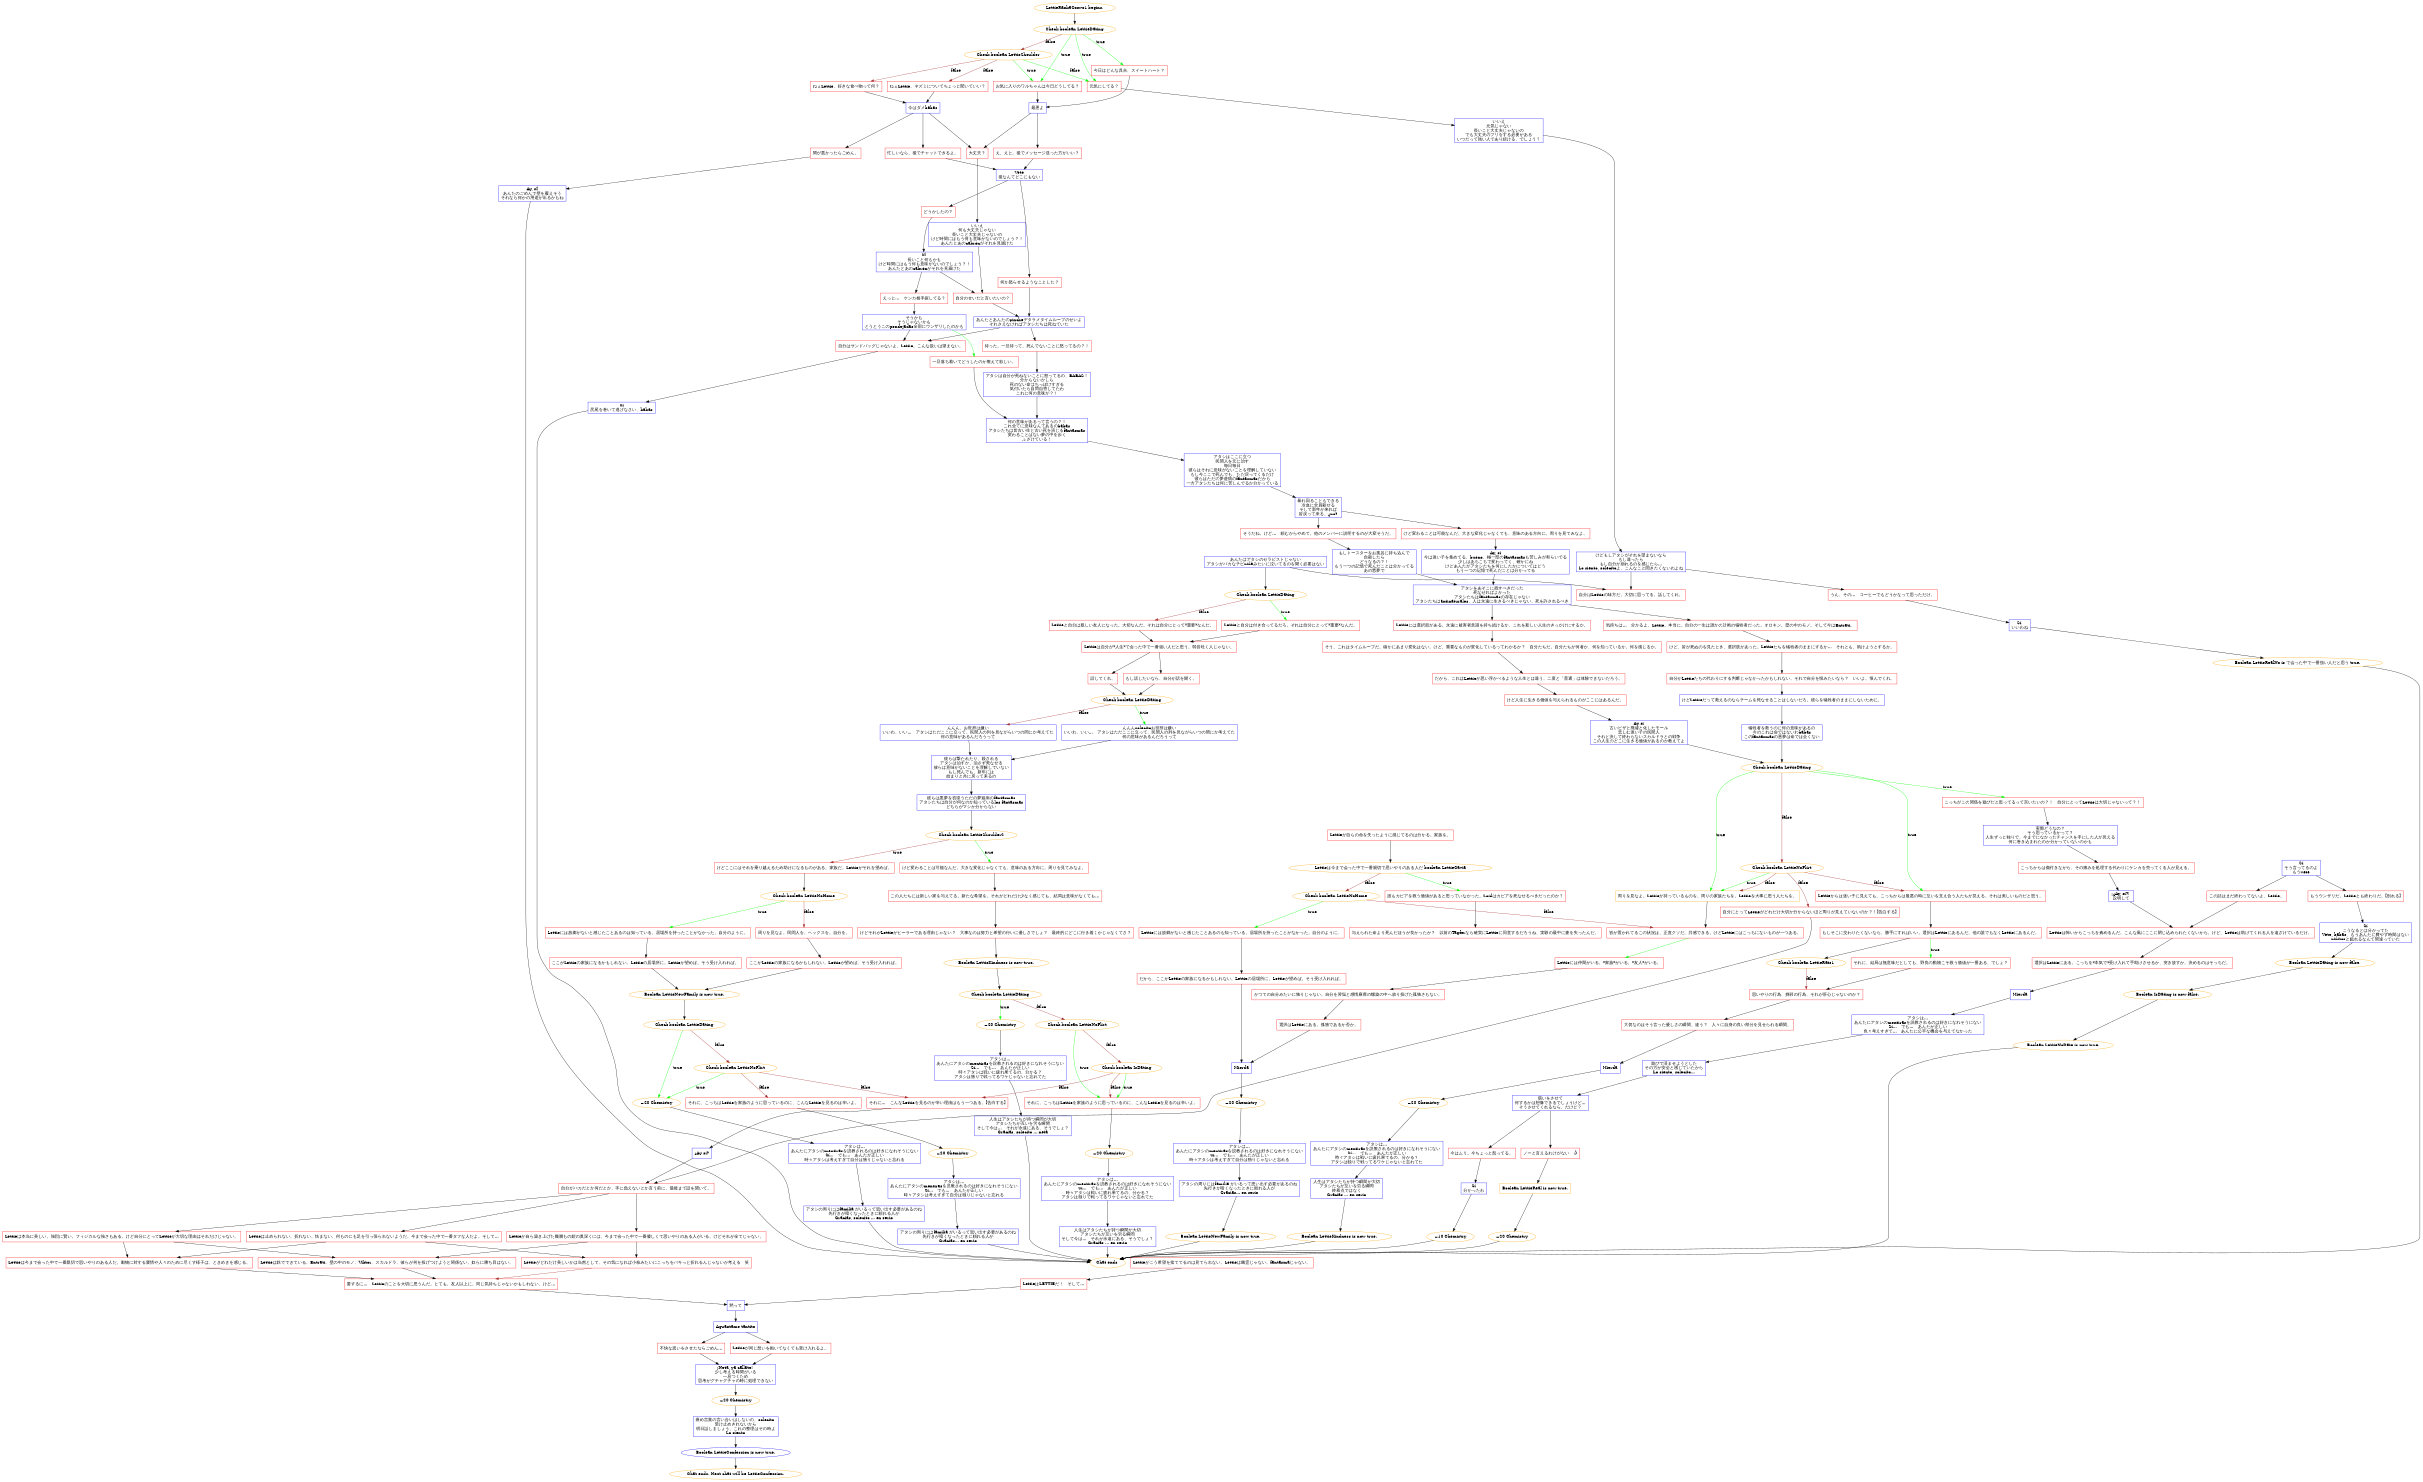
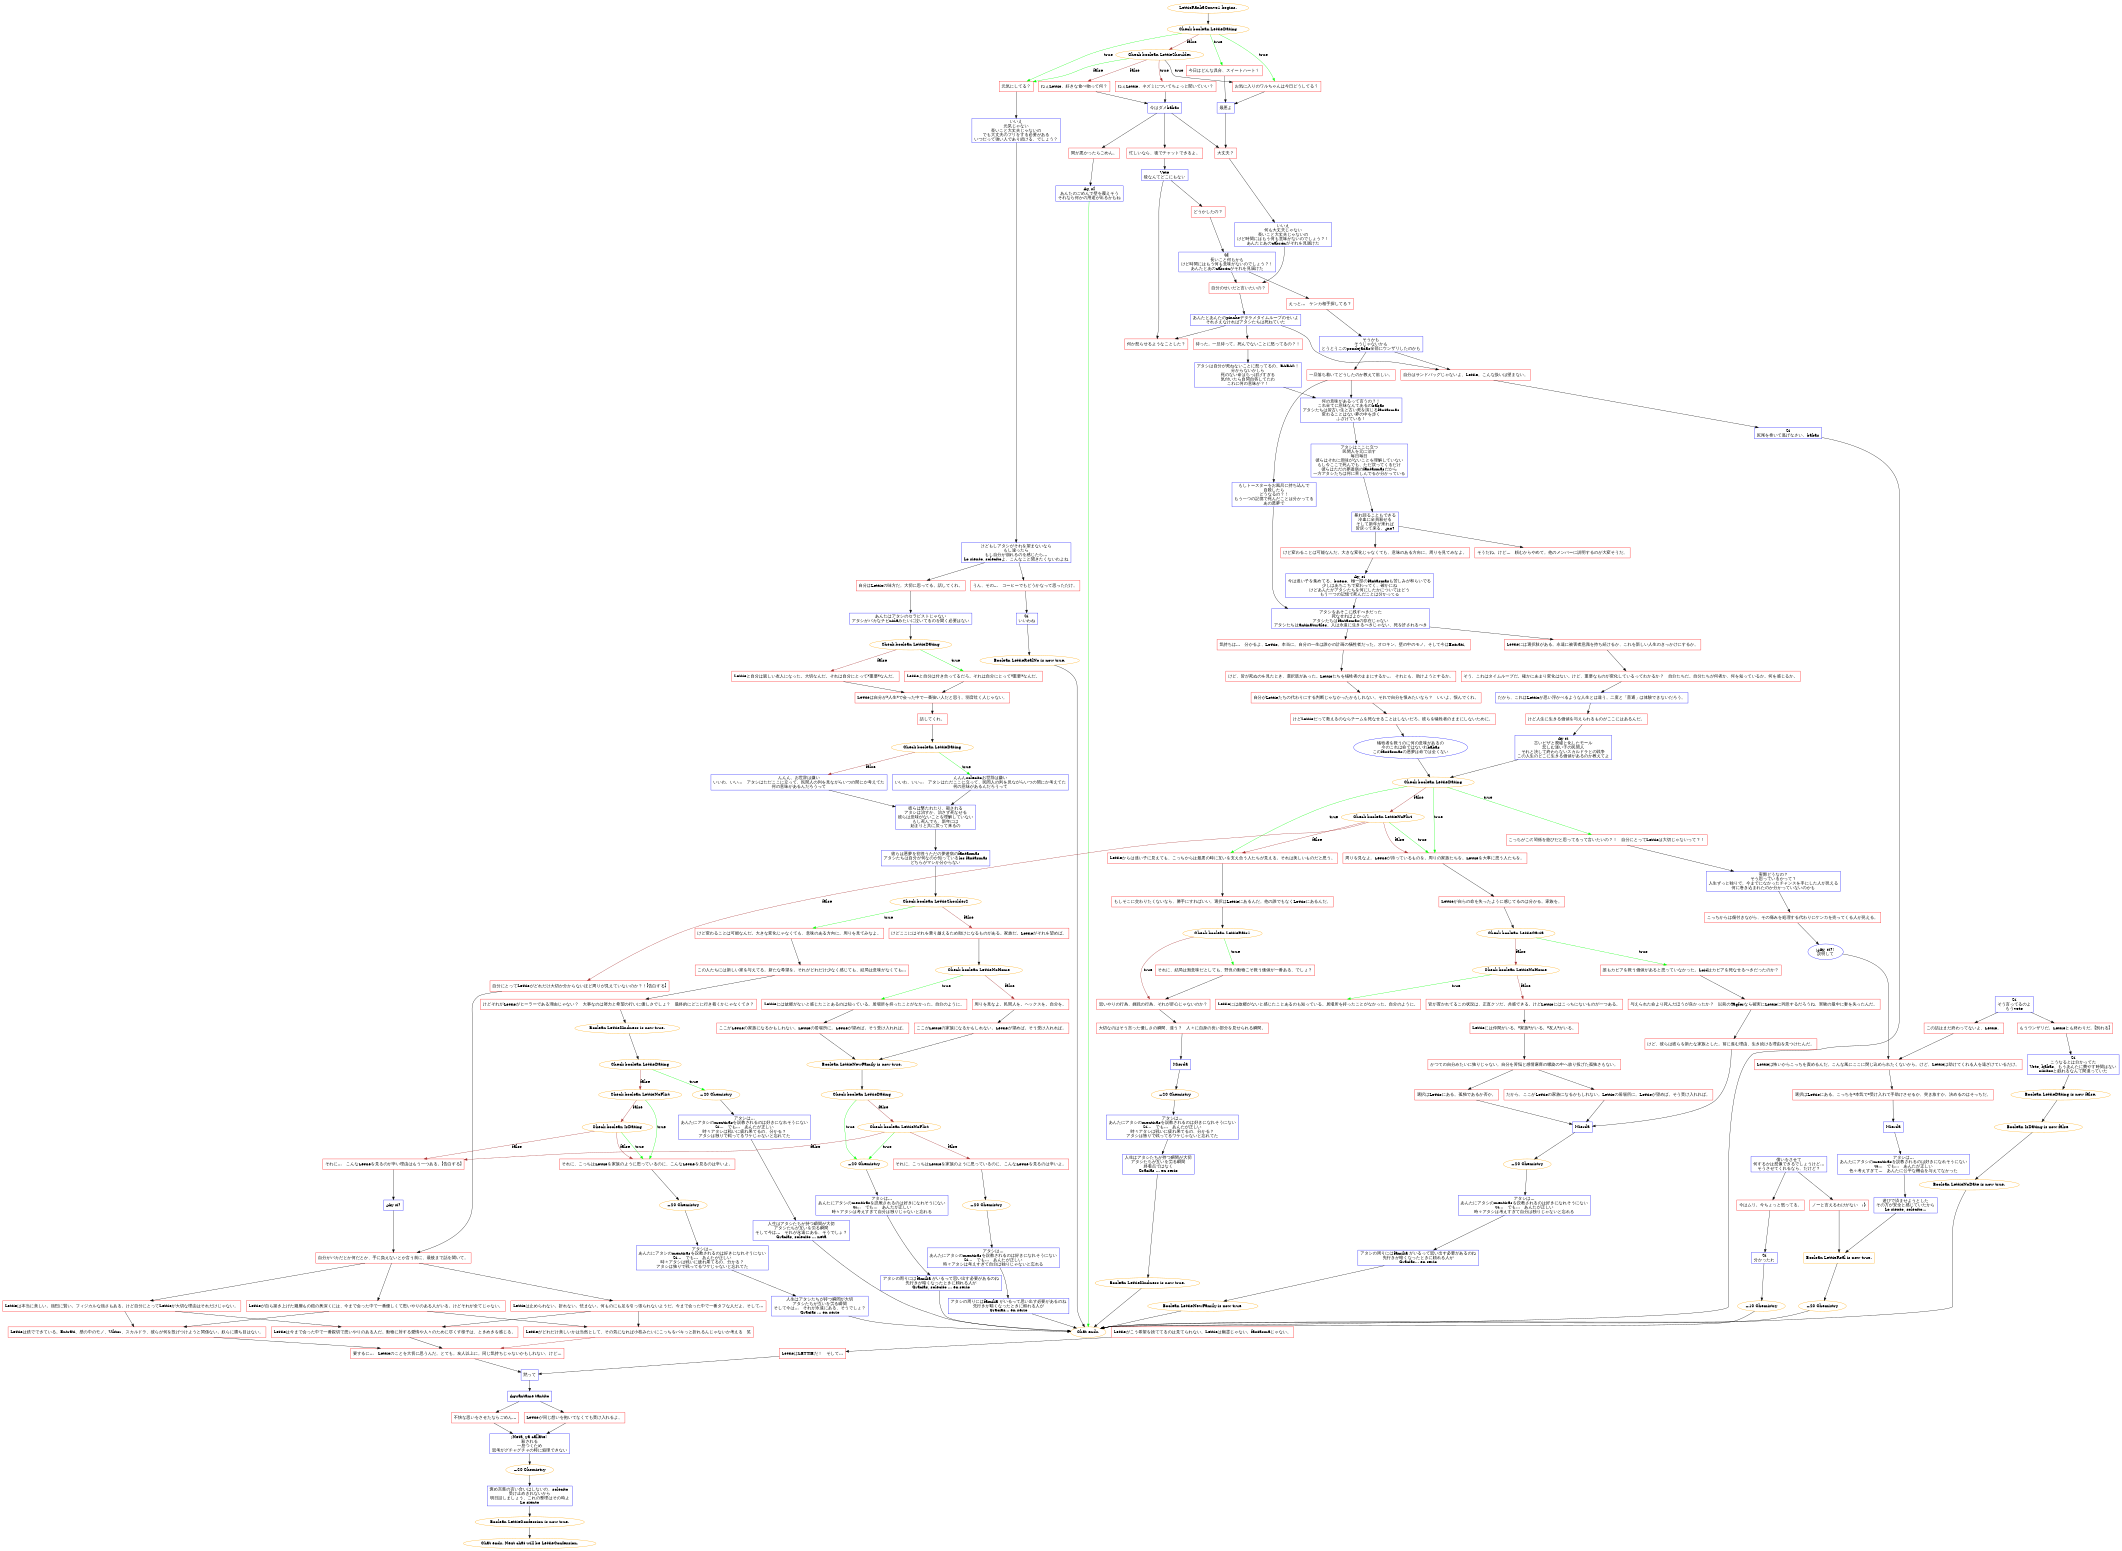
(1022, 69) -> (1193, 78)
(988, 71) -> (1165, 71)
(1038, 153) -> none
(1029, 301) -> (1202, 332)
(966, 339) -> (1361, 360)
(1338, 544) -> (1285, 420)
(1446, 580) -> (911, 601)
(2298, 663) -> (1030, 661)
(1161, 679) -> none
(1529, 679) -> (1592, 698)
(1782, 700) -> (1393, 719)
(1782, 732) -> (1411, 747)
(898, 853) -> (969, 918)
(1390, 868) -> (1516, 933)
(1707, 896) -> (1435, 858)
(2121, 896) -> (1826, 952)
(1706, 913) -> (1467, 879)
(527, 930) -> (1088, 763)
(1931, 946) -> (1228, 950)
(1659, 947) -> (1524, 1015)
(1242, 954) -> (1565, 1079)
(1811, 979) -> (1148, 970)
none -> (1731, 1044)
(1614, 1085) -> (1872, 1232)
(736, 1374) -> (530, 1444)
(736, 1453) -> (530, 1522)
